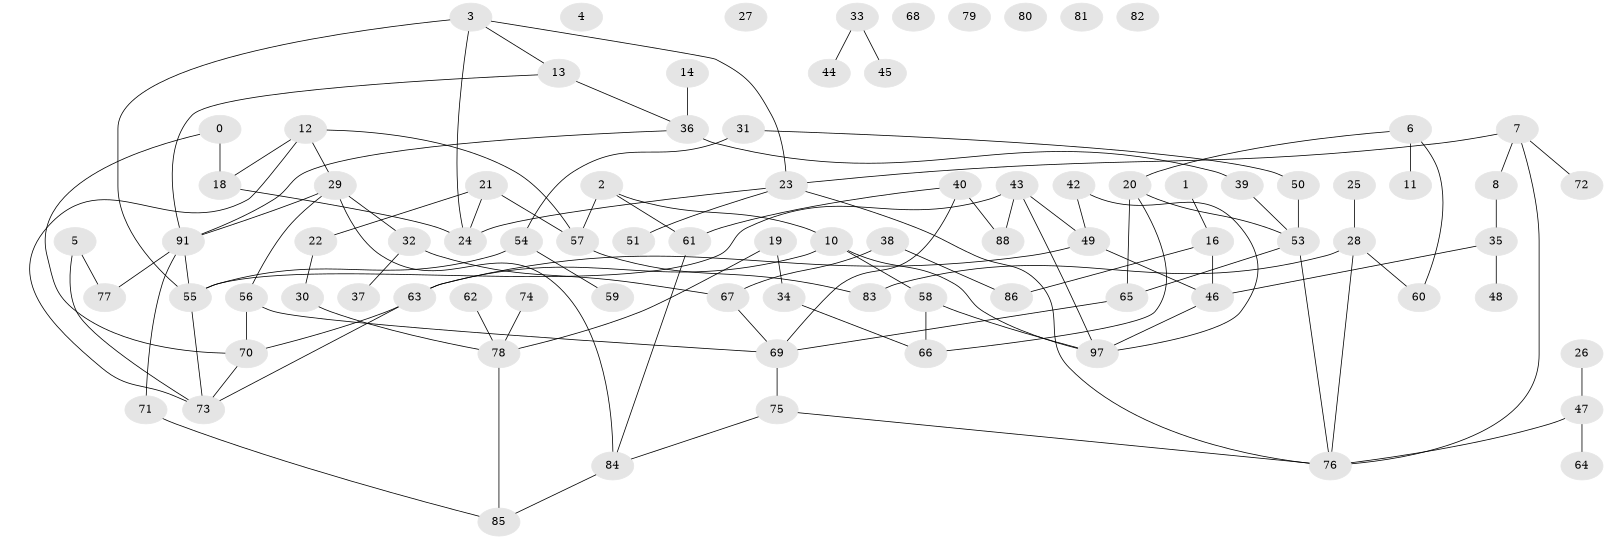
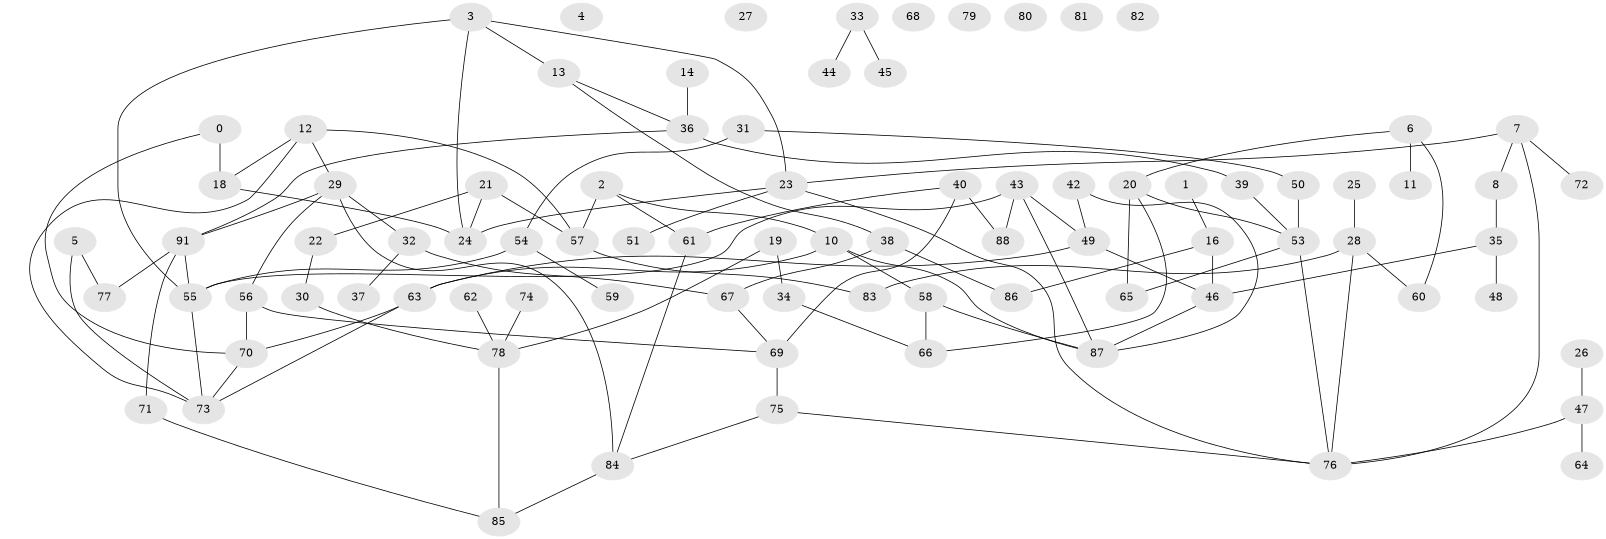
(305, 91) -> (713, 177)
(952, 326) -> none
(1097, 354) -> (1097, 354)
